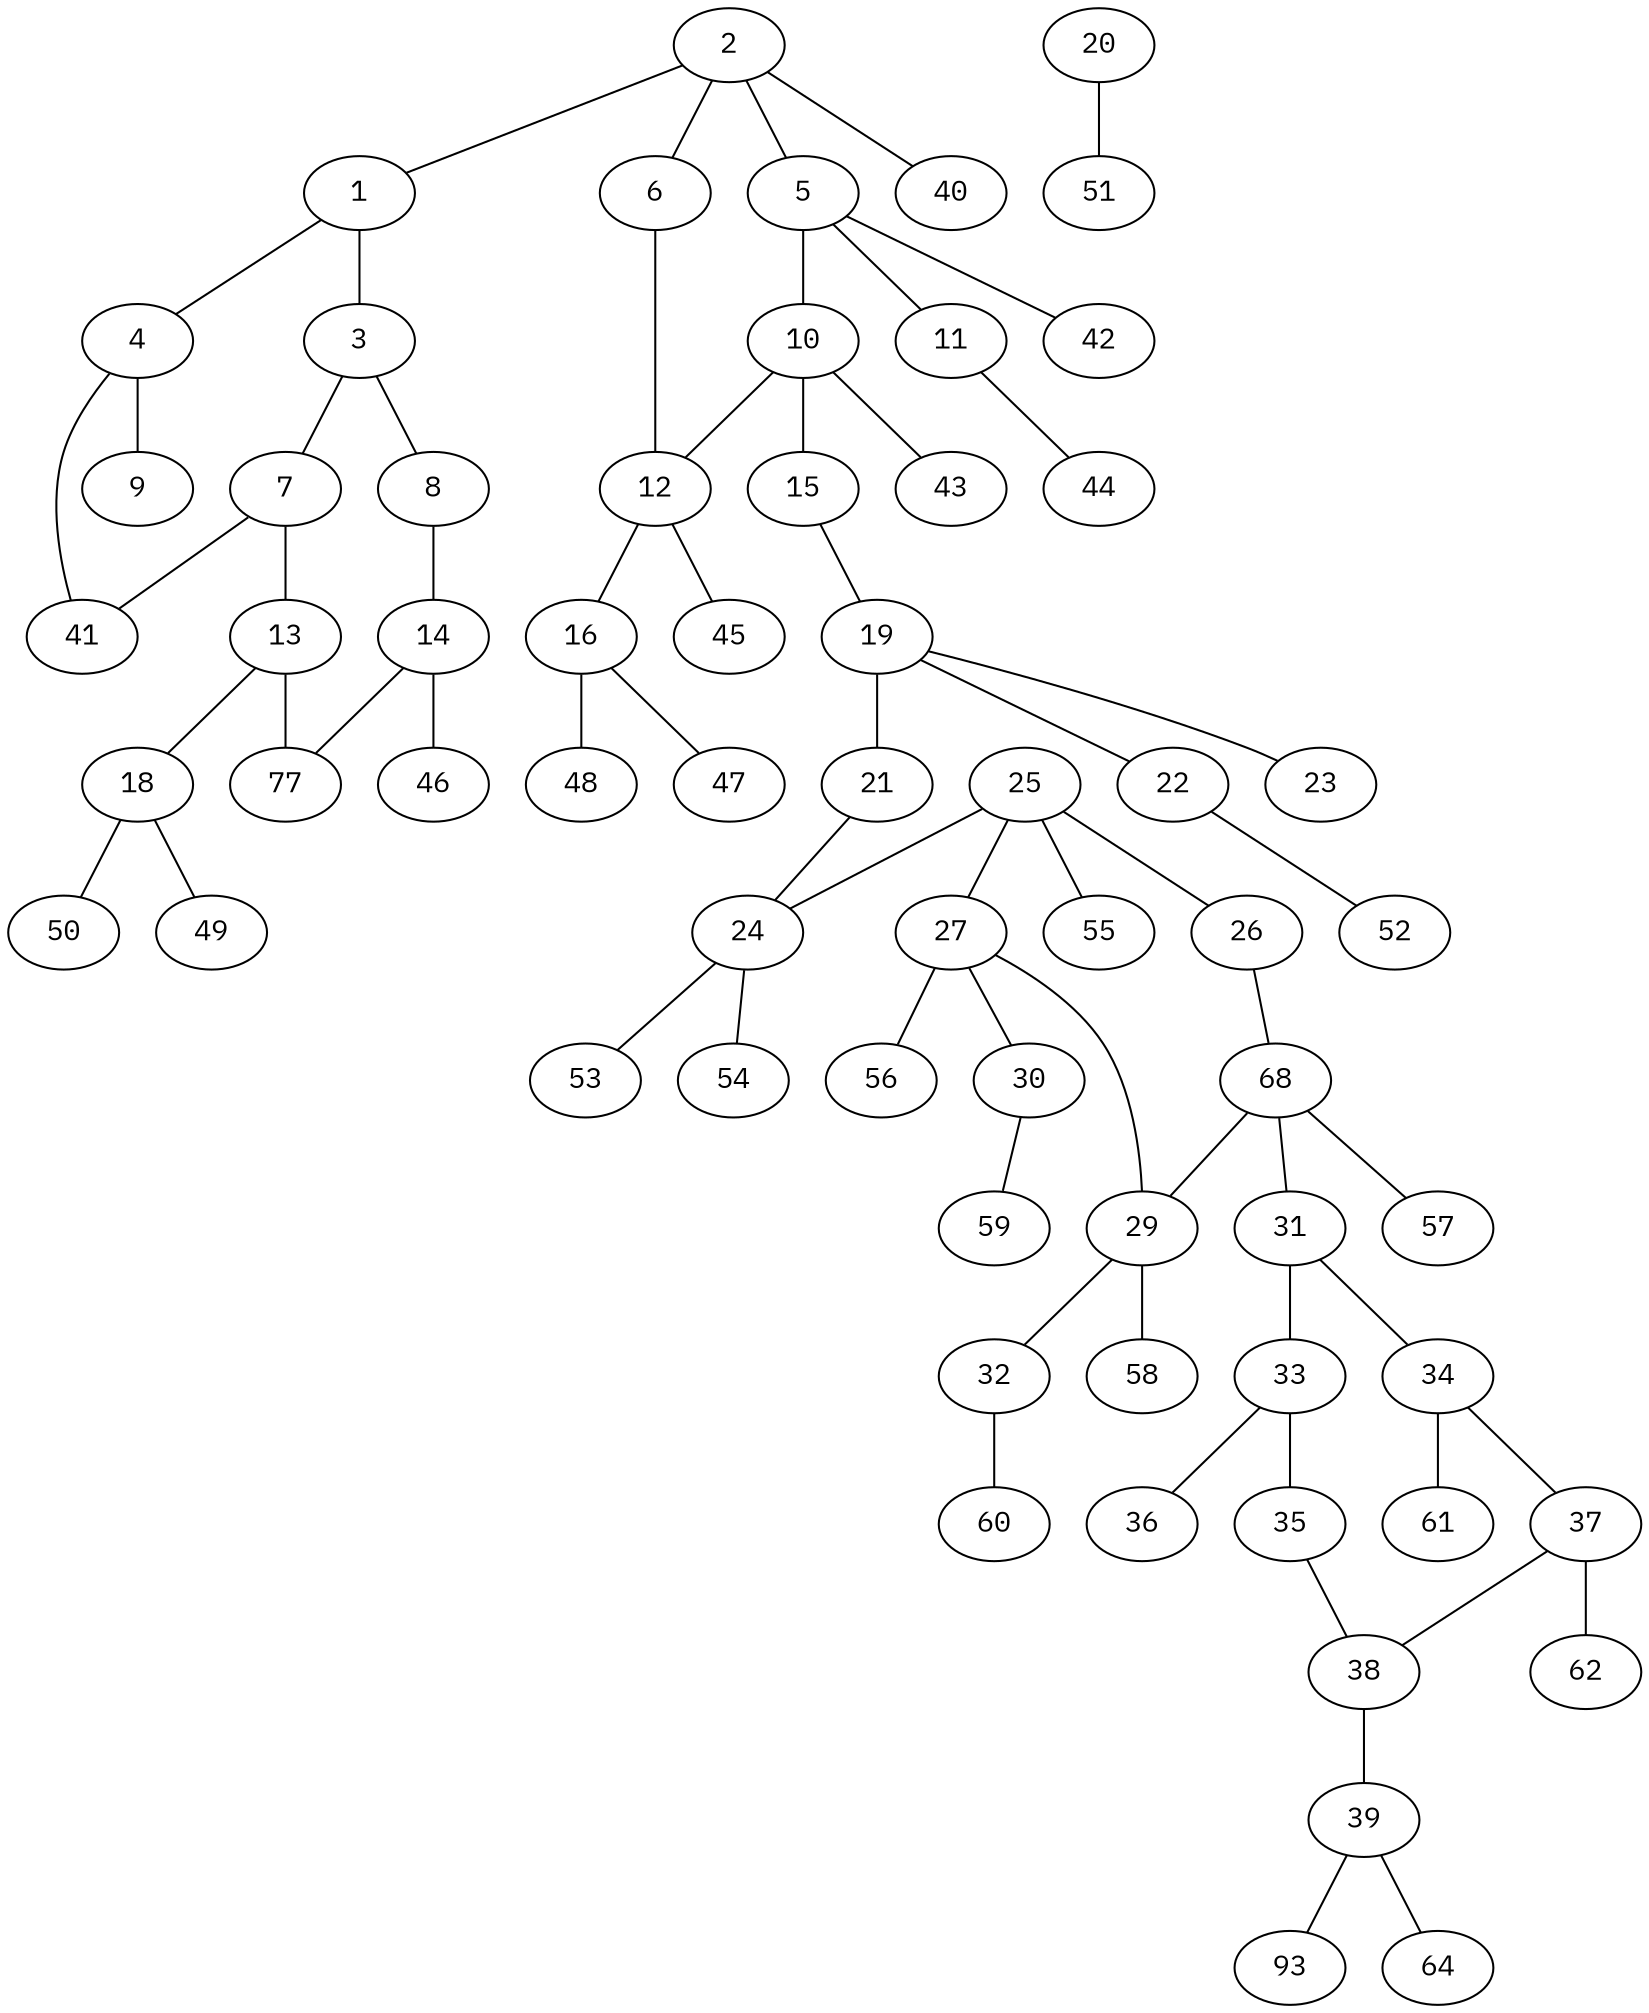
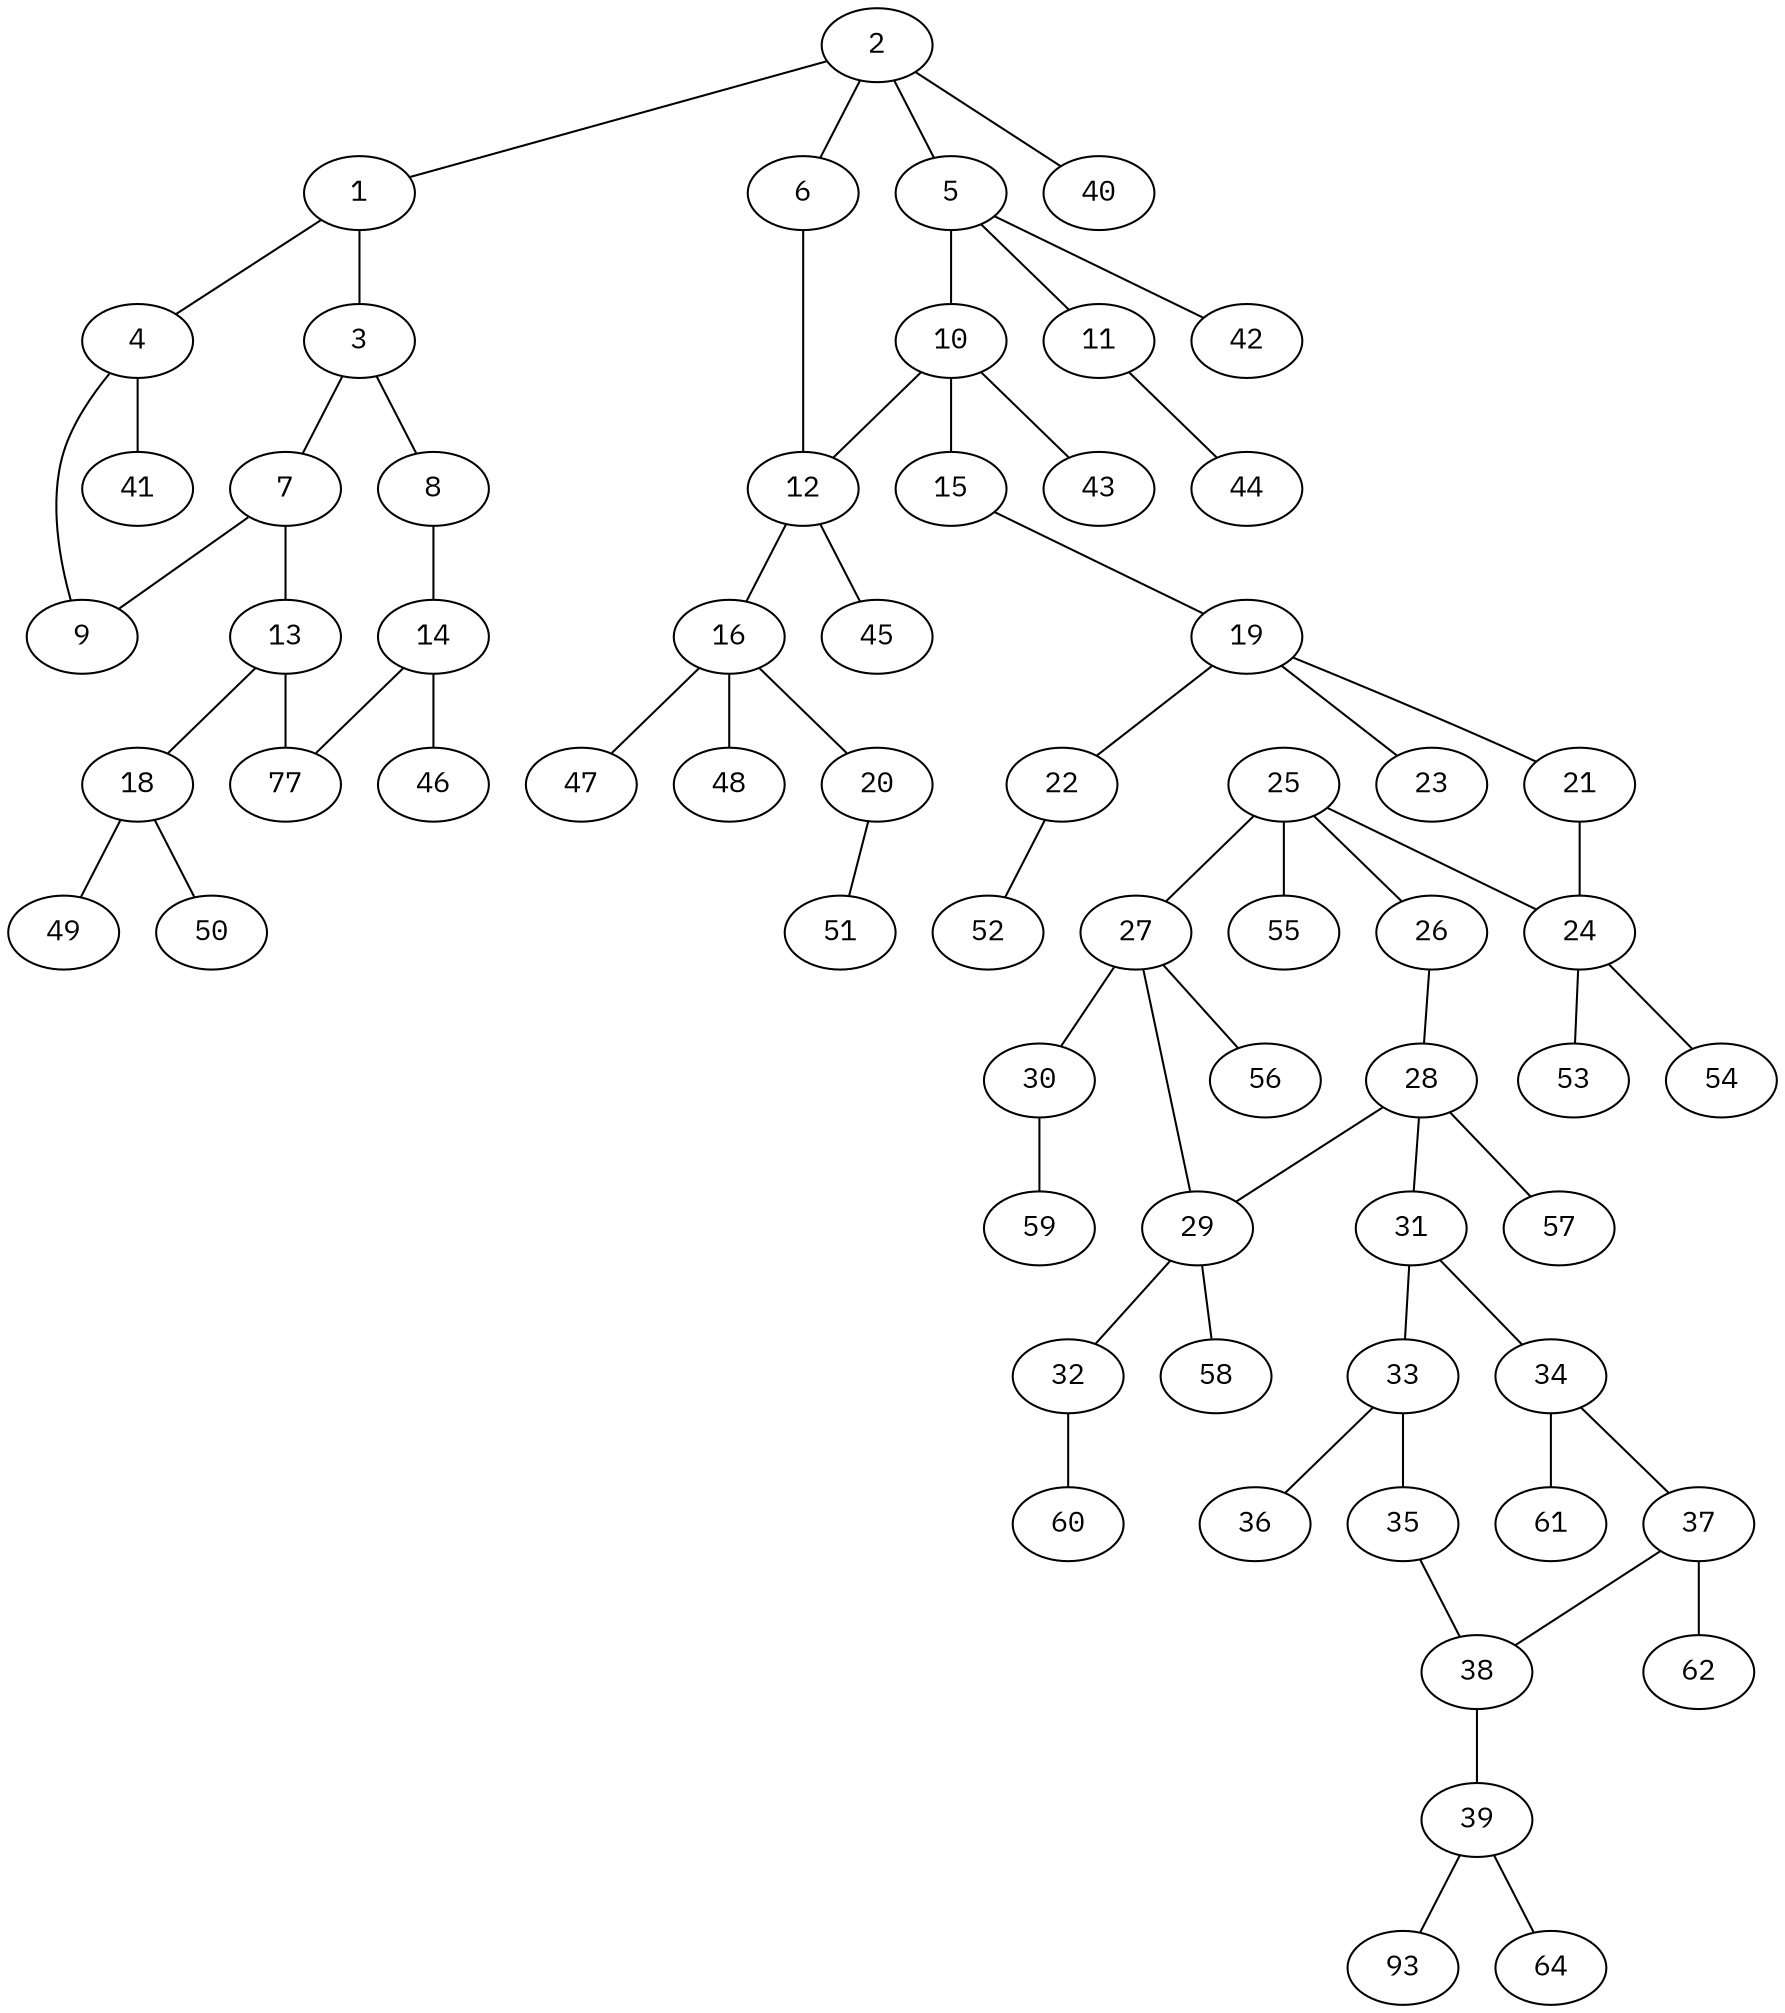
(184, 563) -> (184, 563)
none -> (803, 711)
(1276, 1080) -> (1421, 1080)
